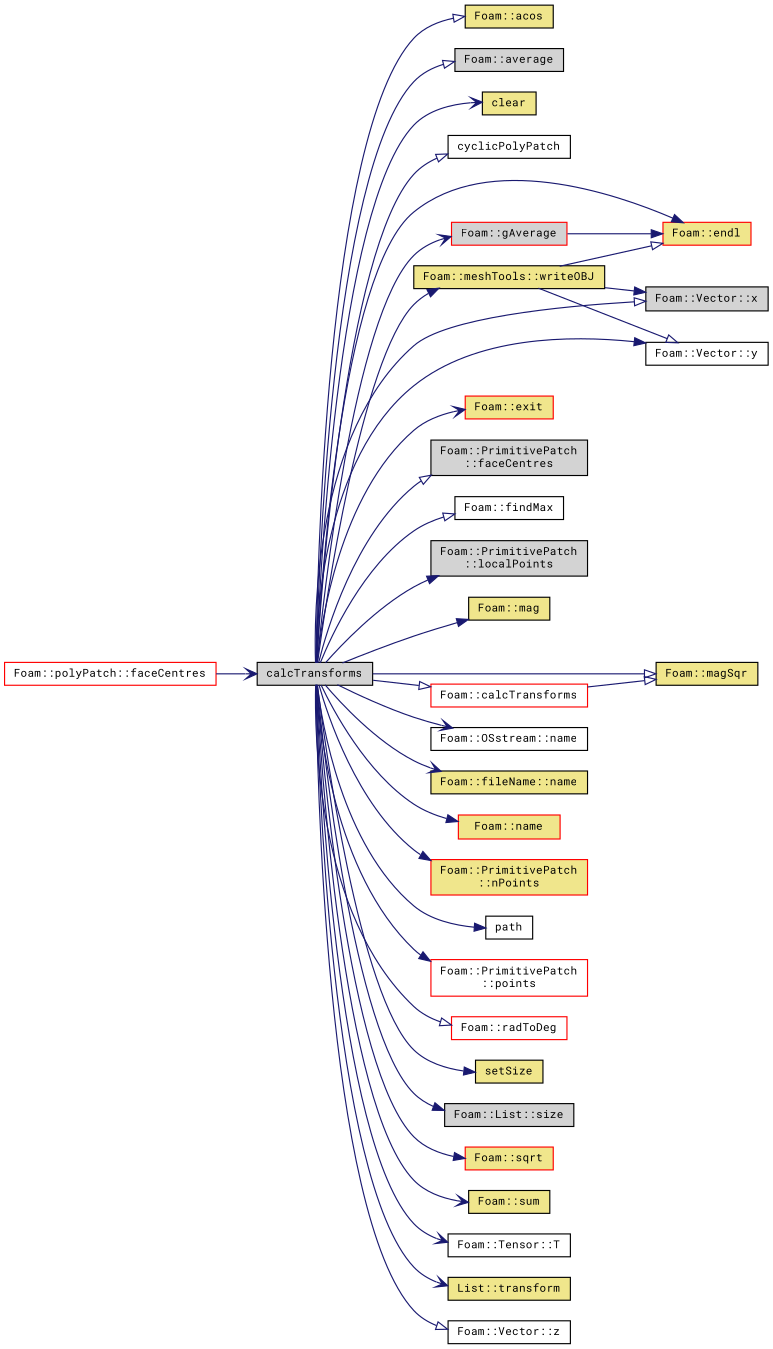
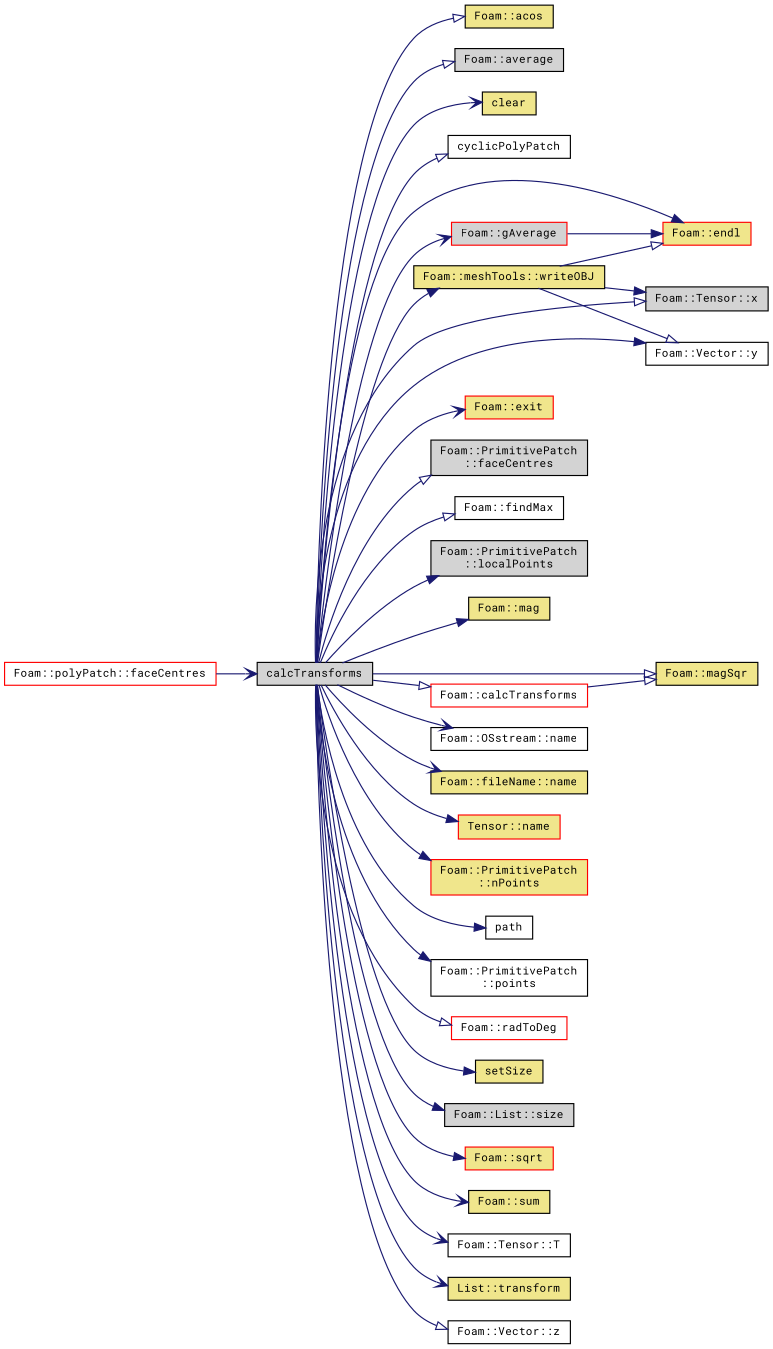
(707, 299) -> (707, 299)
(509, 827) -> (509, 827)
(509, 978) -> (509, 978)
